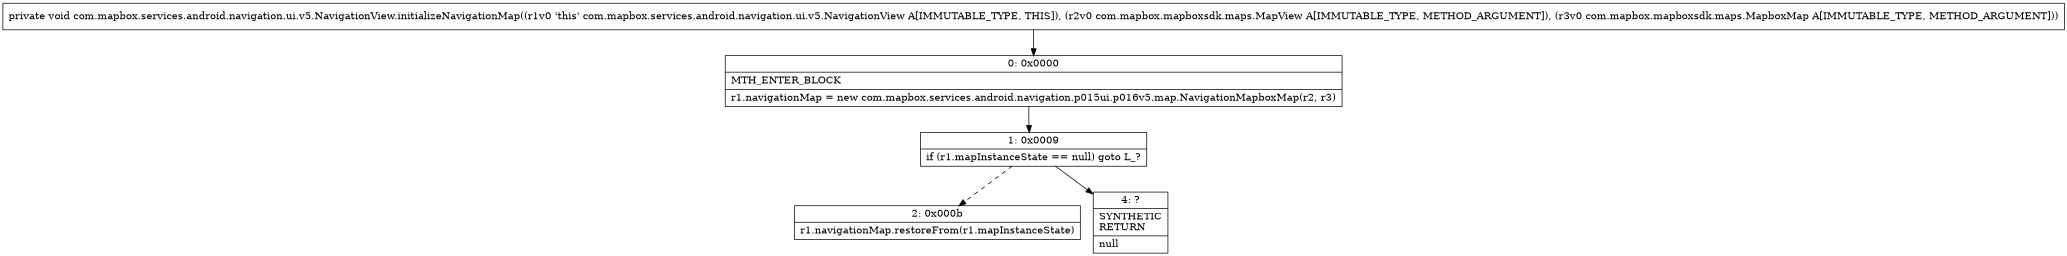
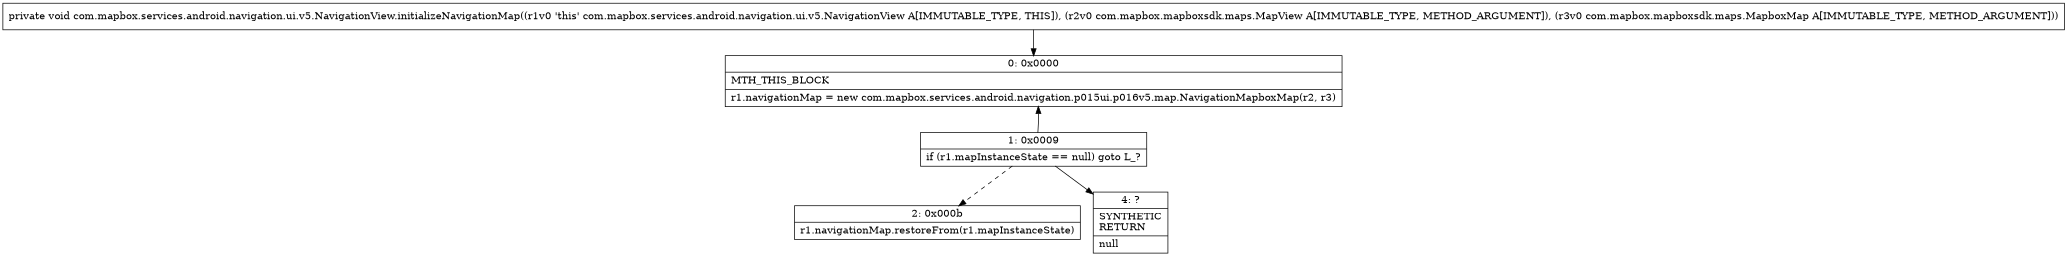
(786, 80) -> (780, 80)
(1029, 116) -> (1038, 123)
